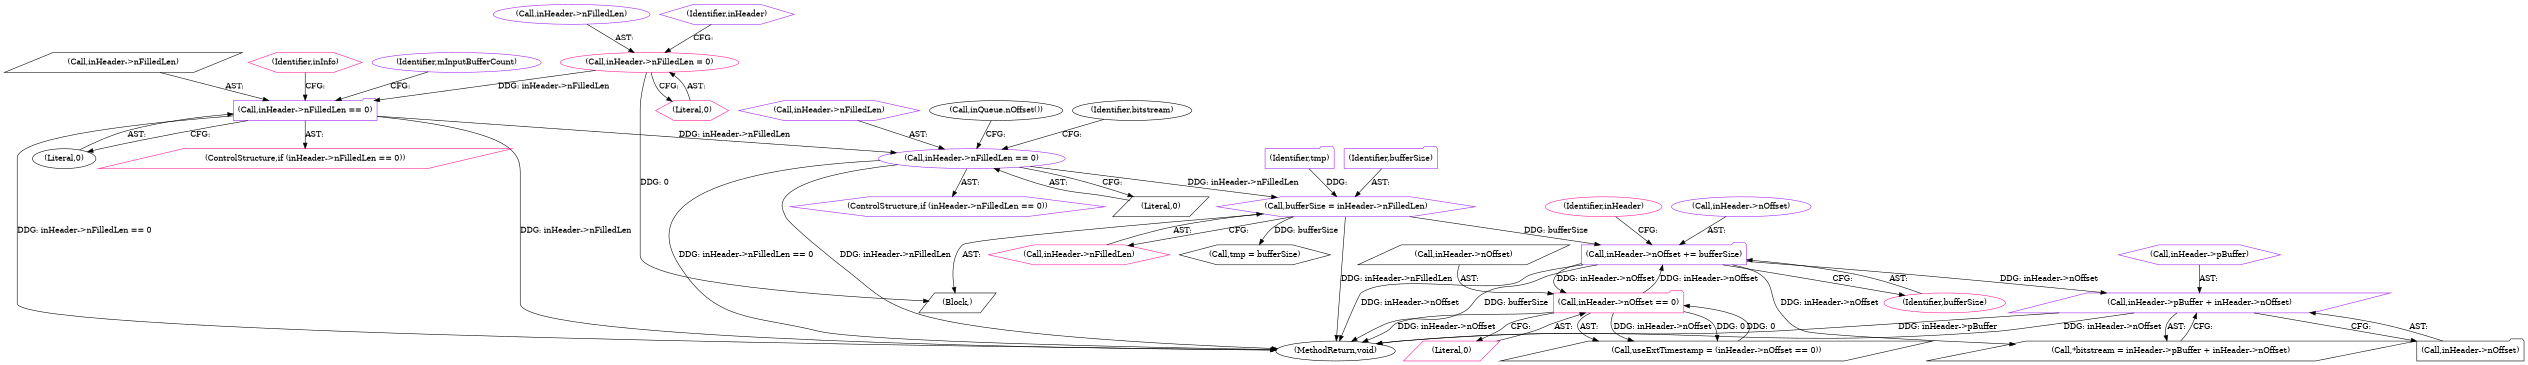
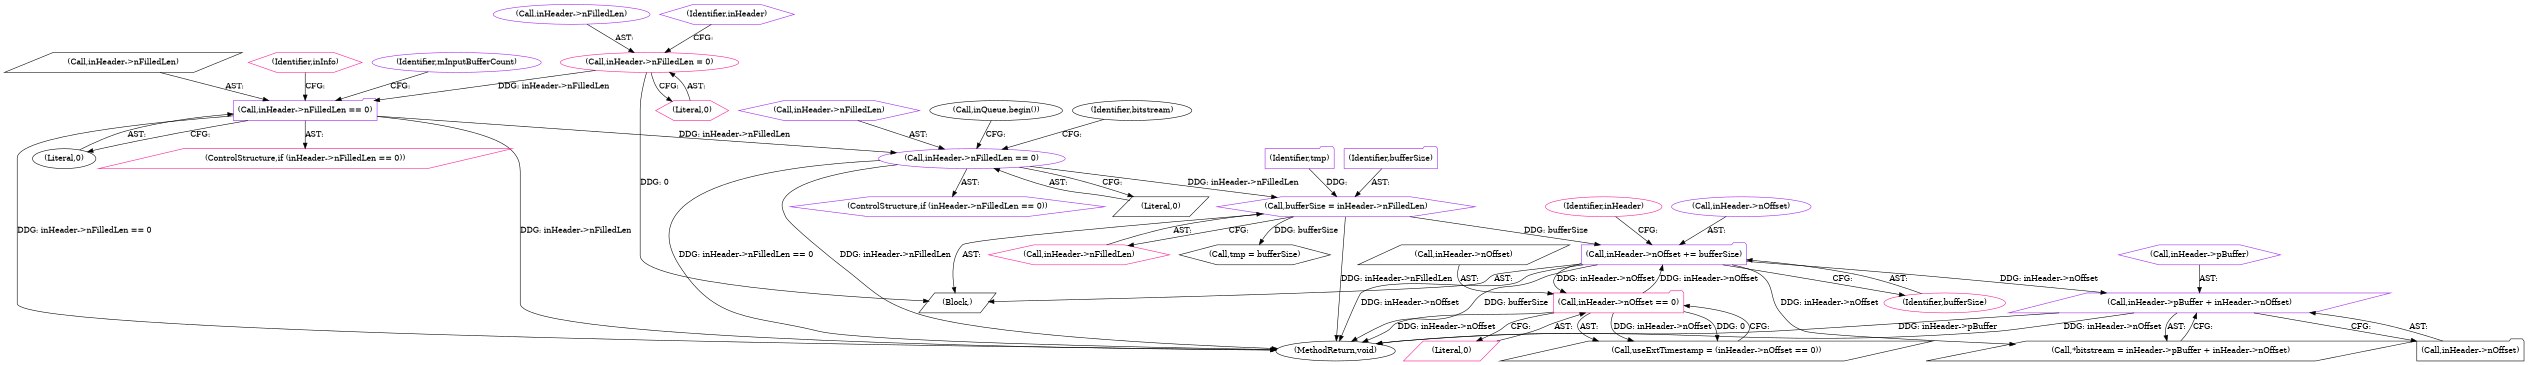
(996, 111) -> (996, 111)
none -> (1289, 293)
(1761, 327) -> (1761, 327)
